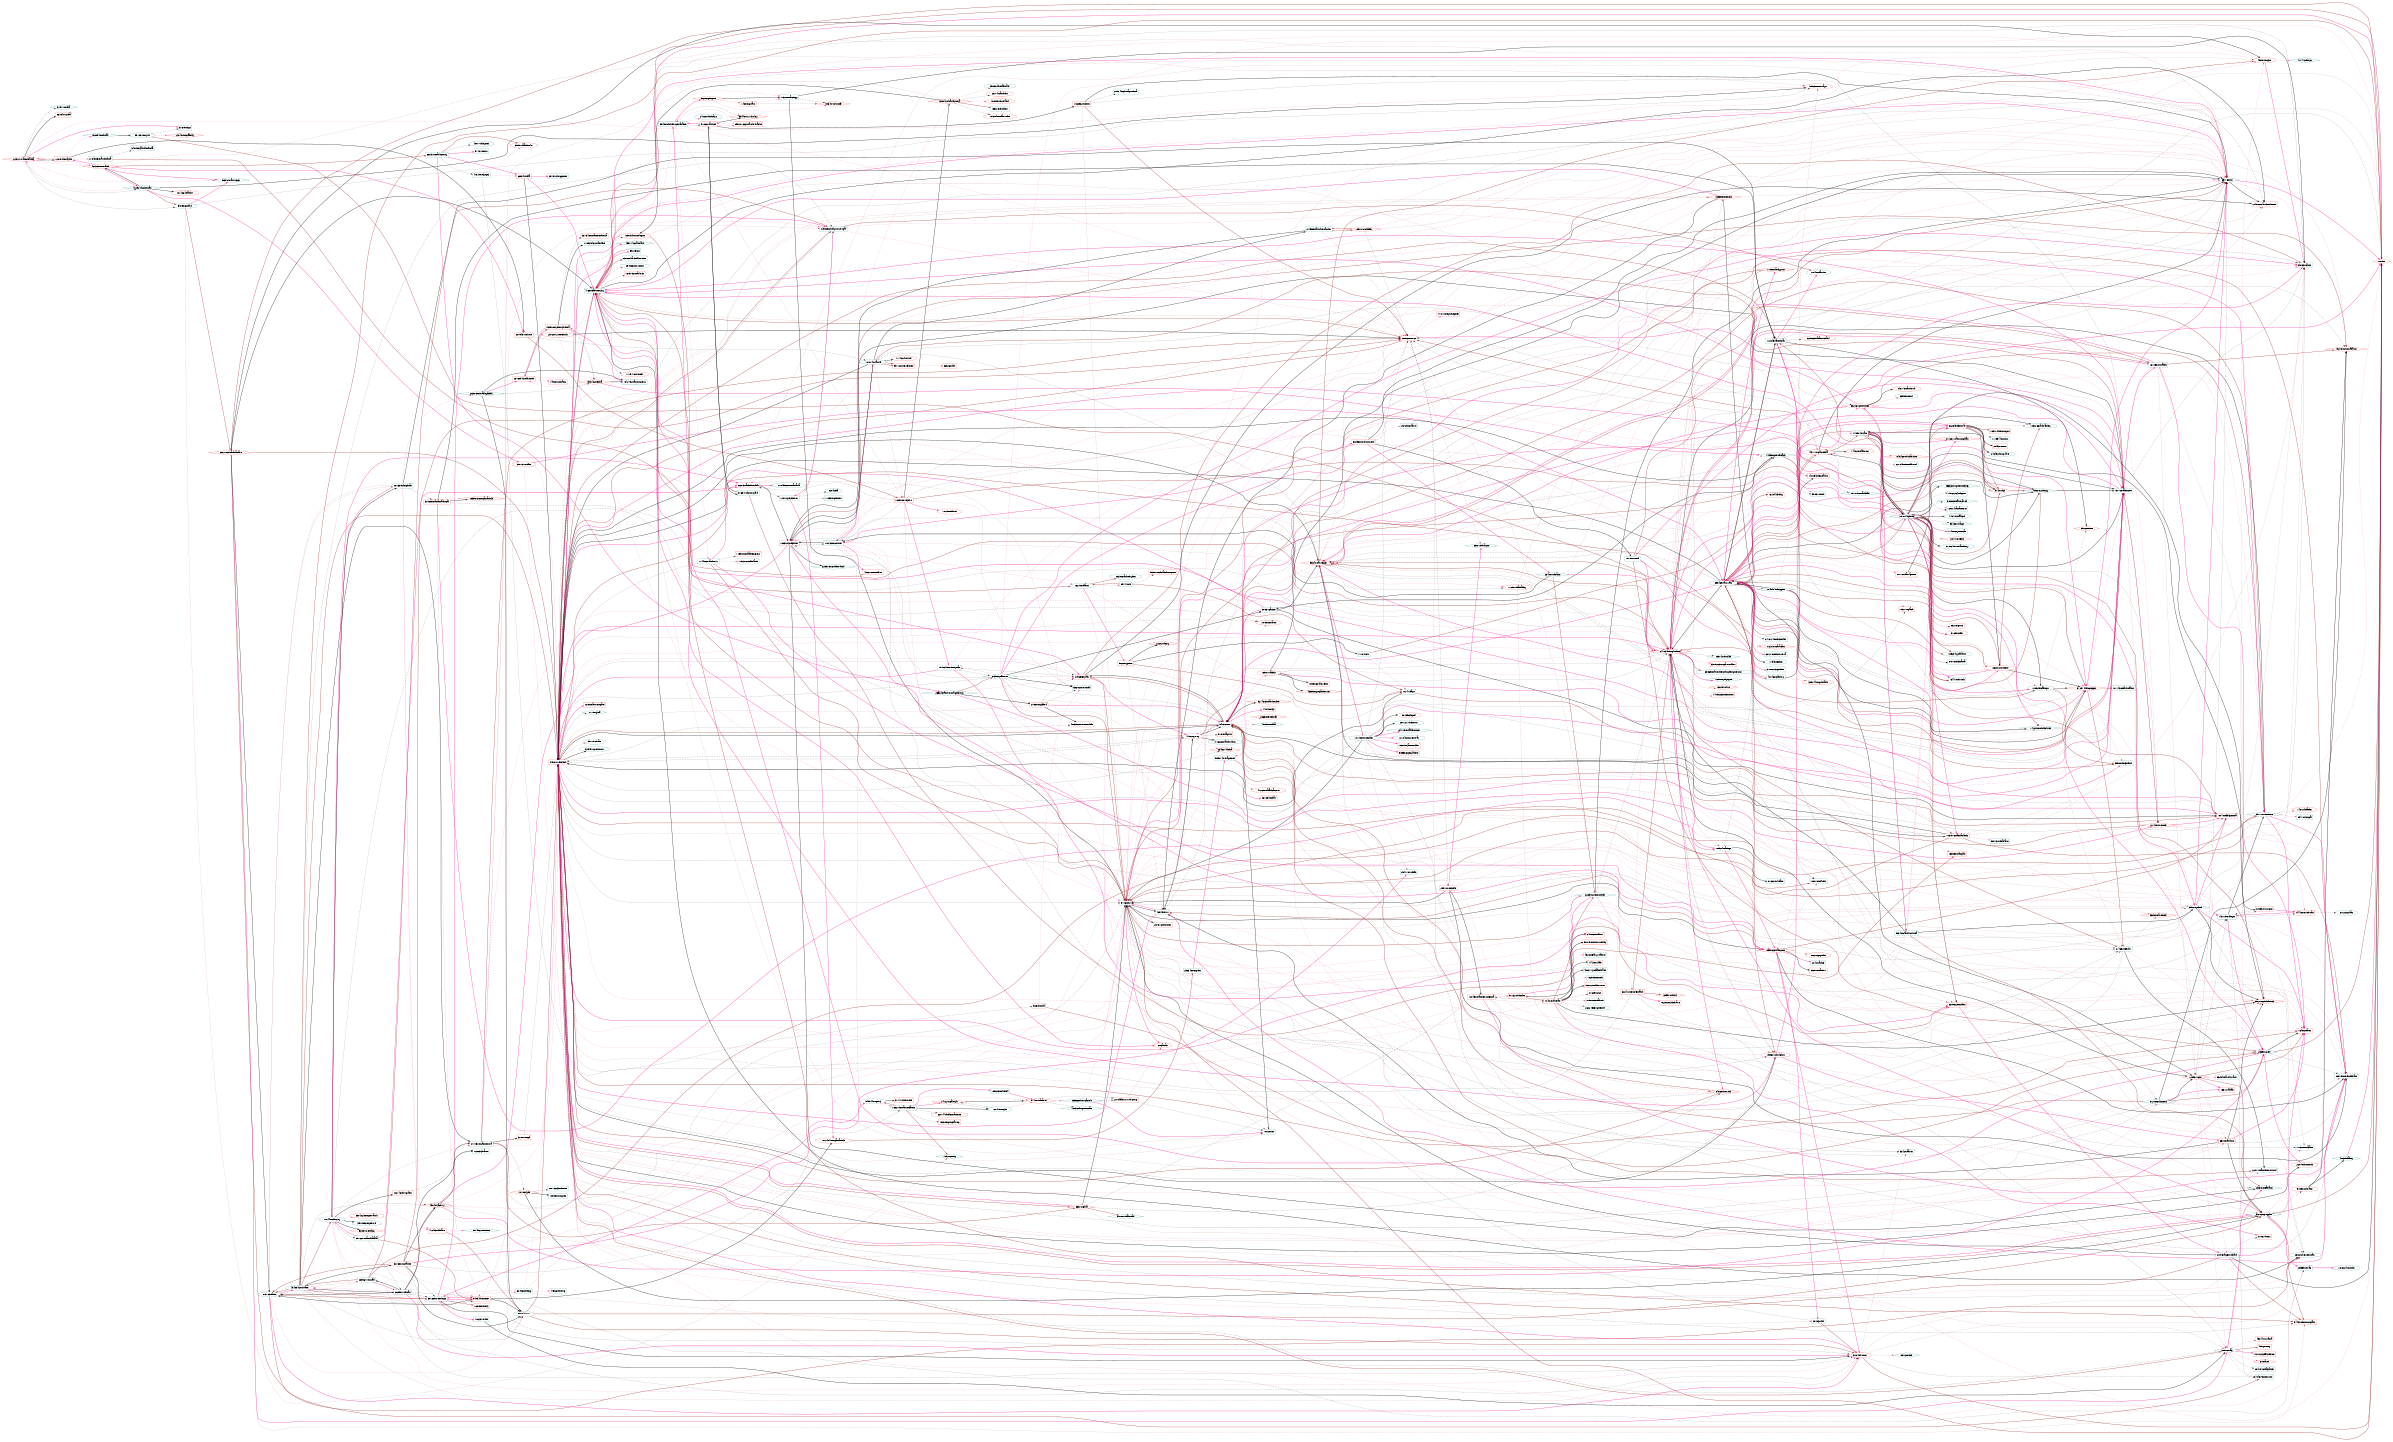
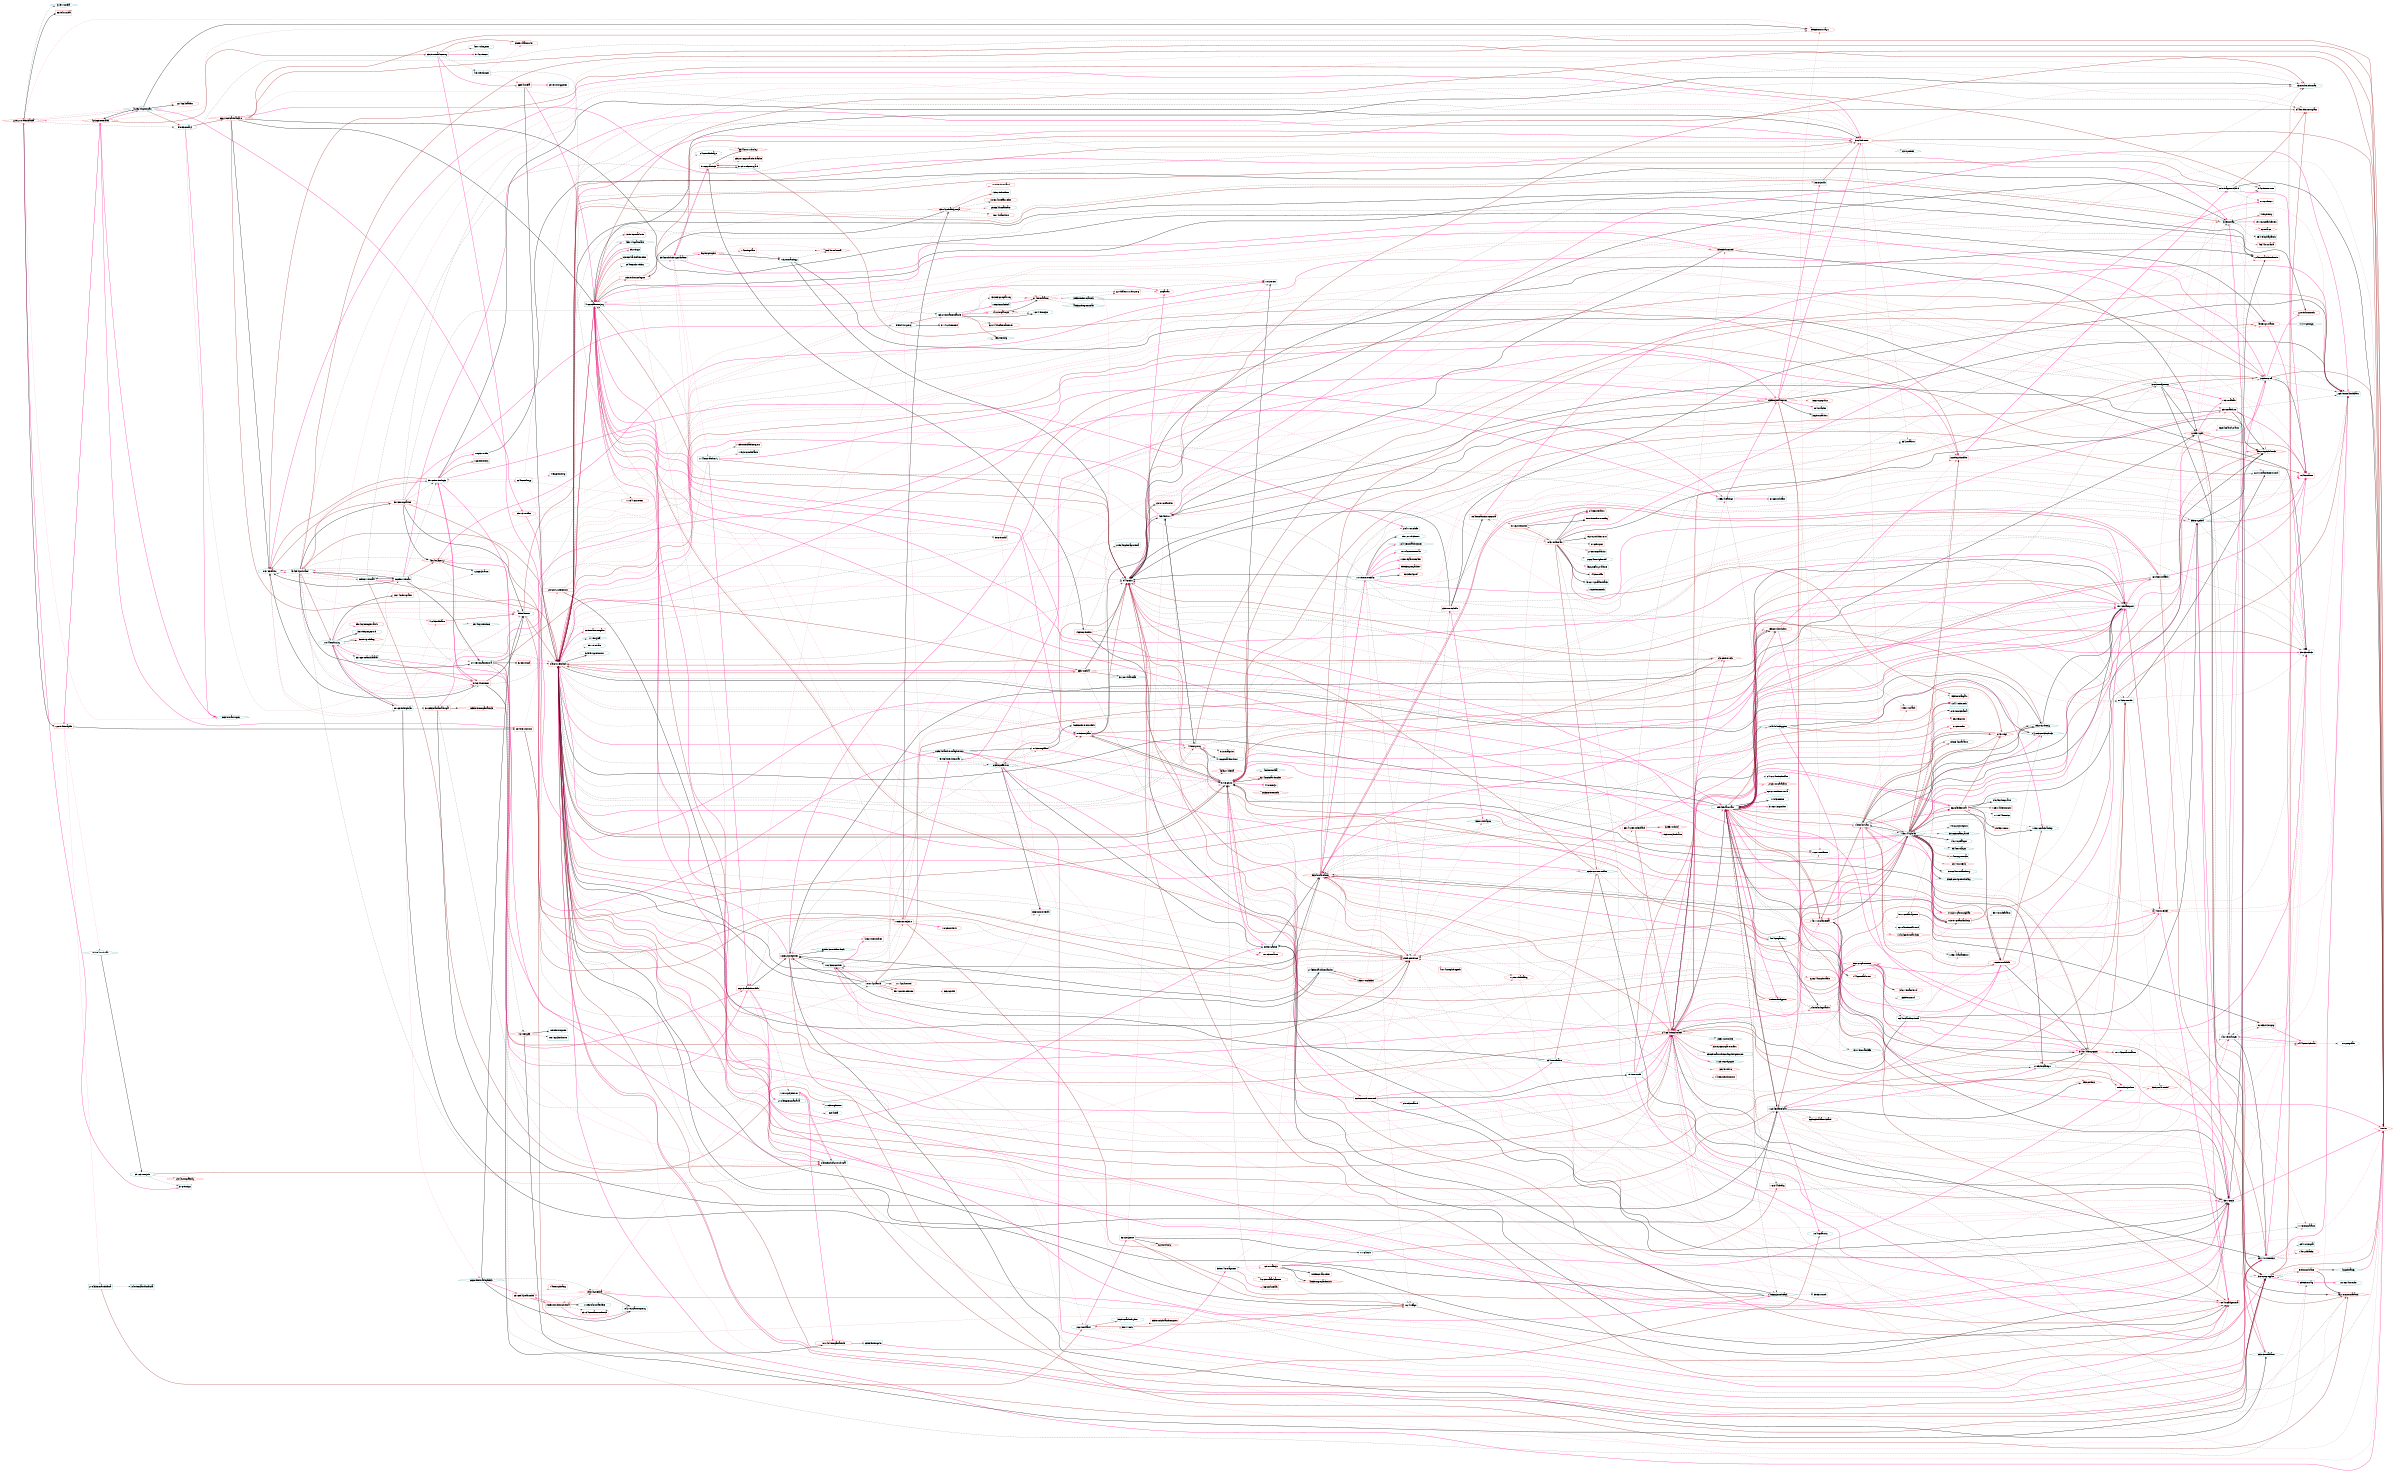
(2264, 60) -> (2266, 324)
(1814, 423) -> (1919, 693)
(1792, 482) -> none
(1060, 696) -> (1019, 757)
(1752, 855) -> (1751, 499)
(1019, 1105) -> (1019, 298)
